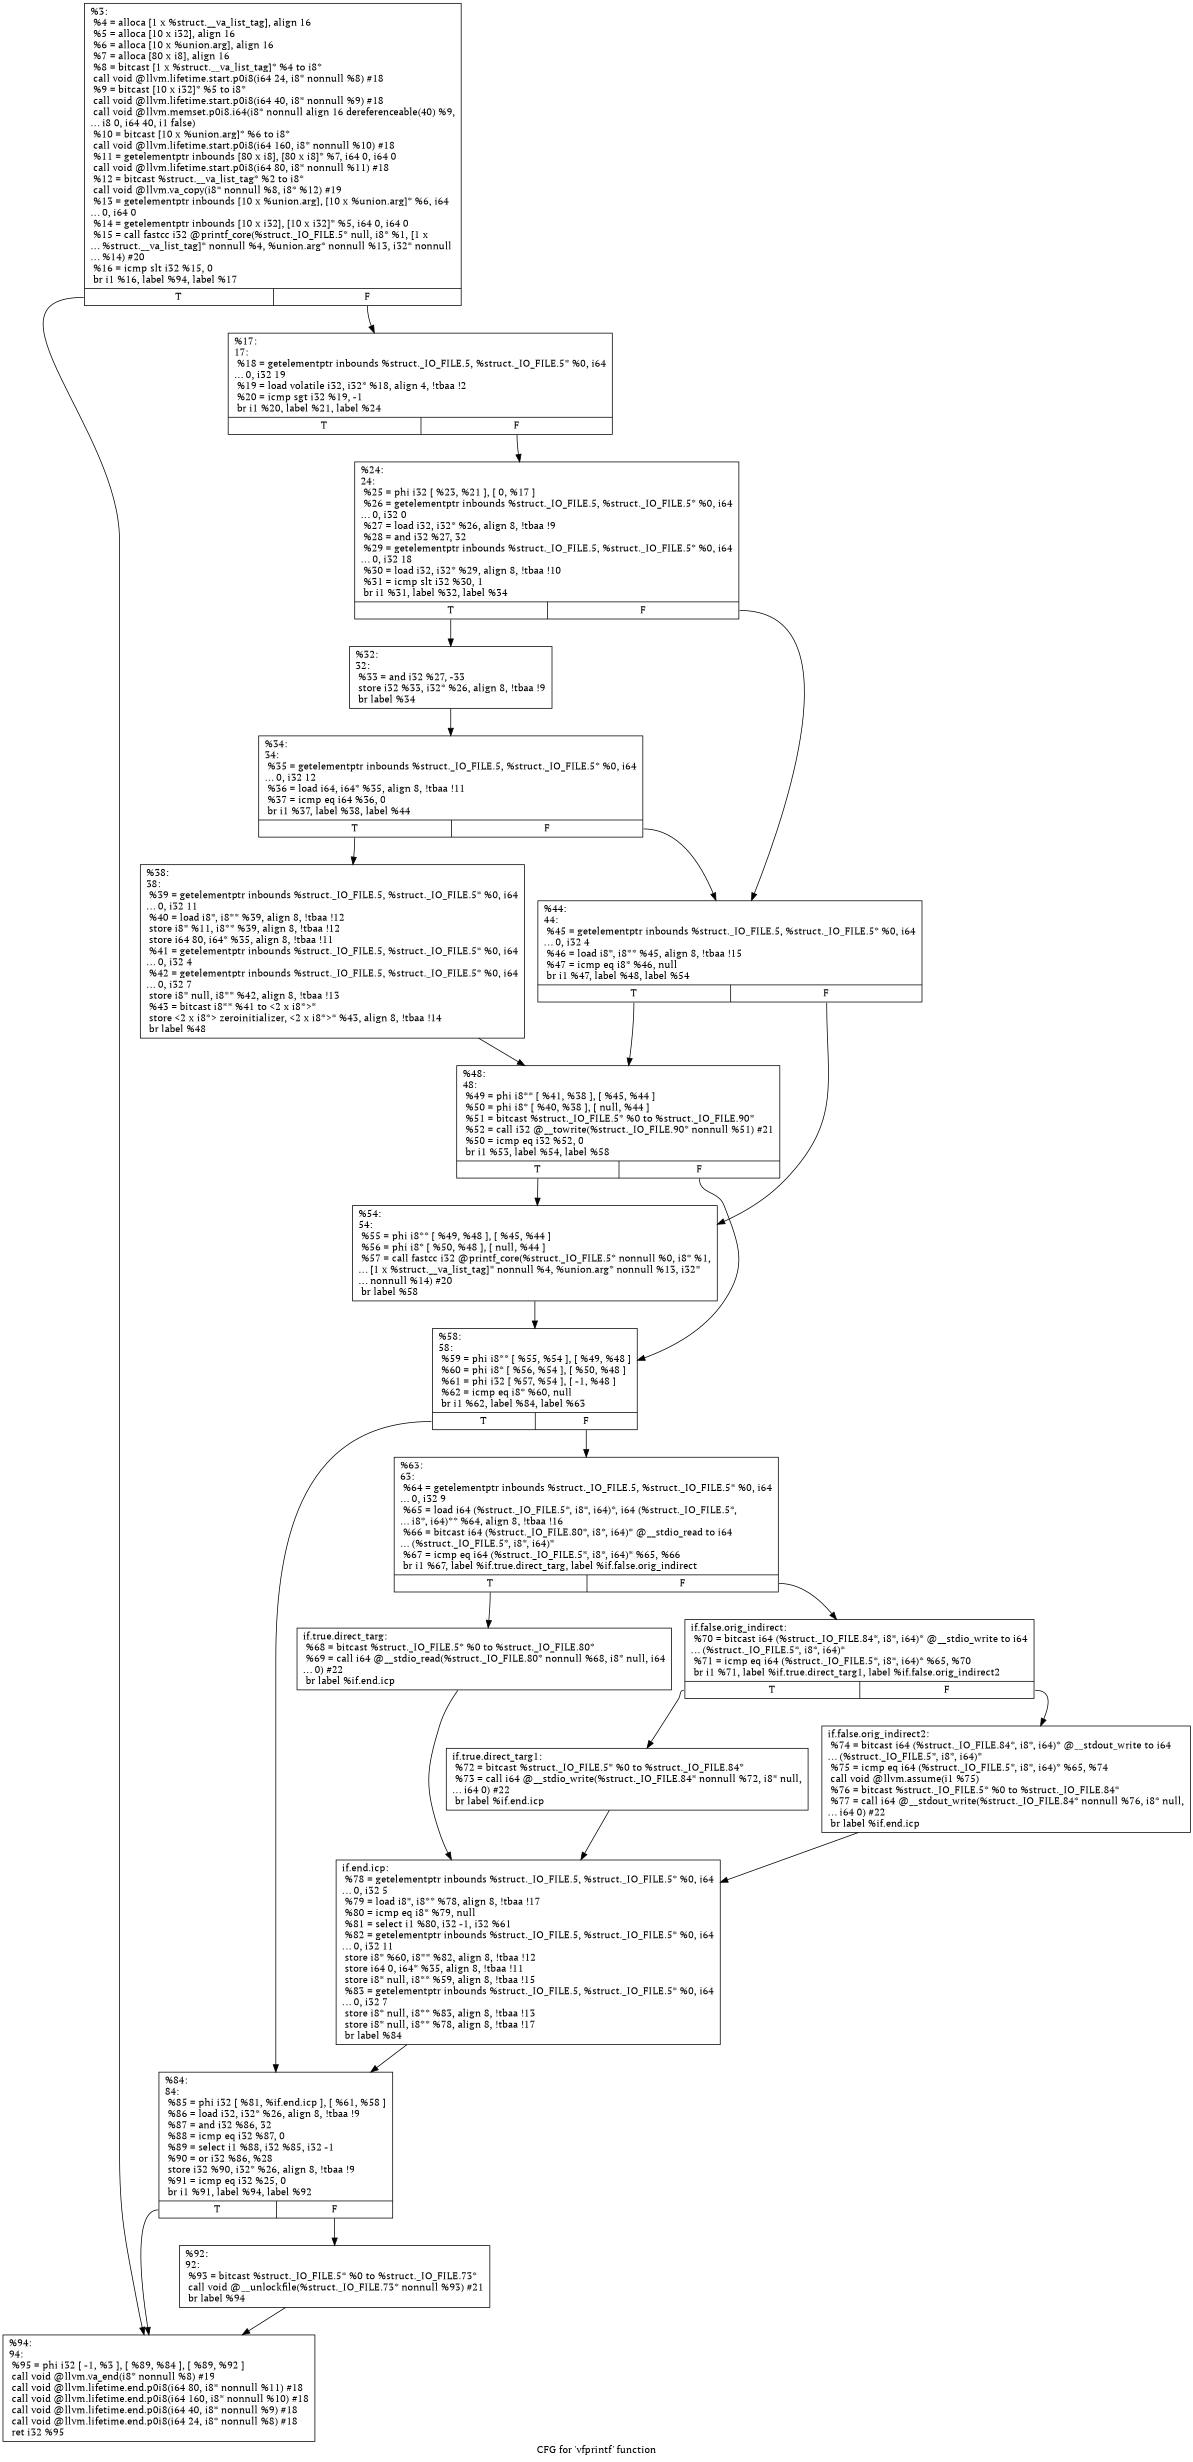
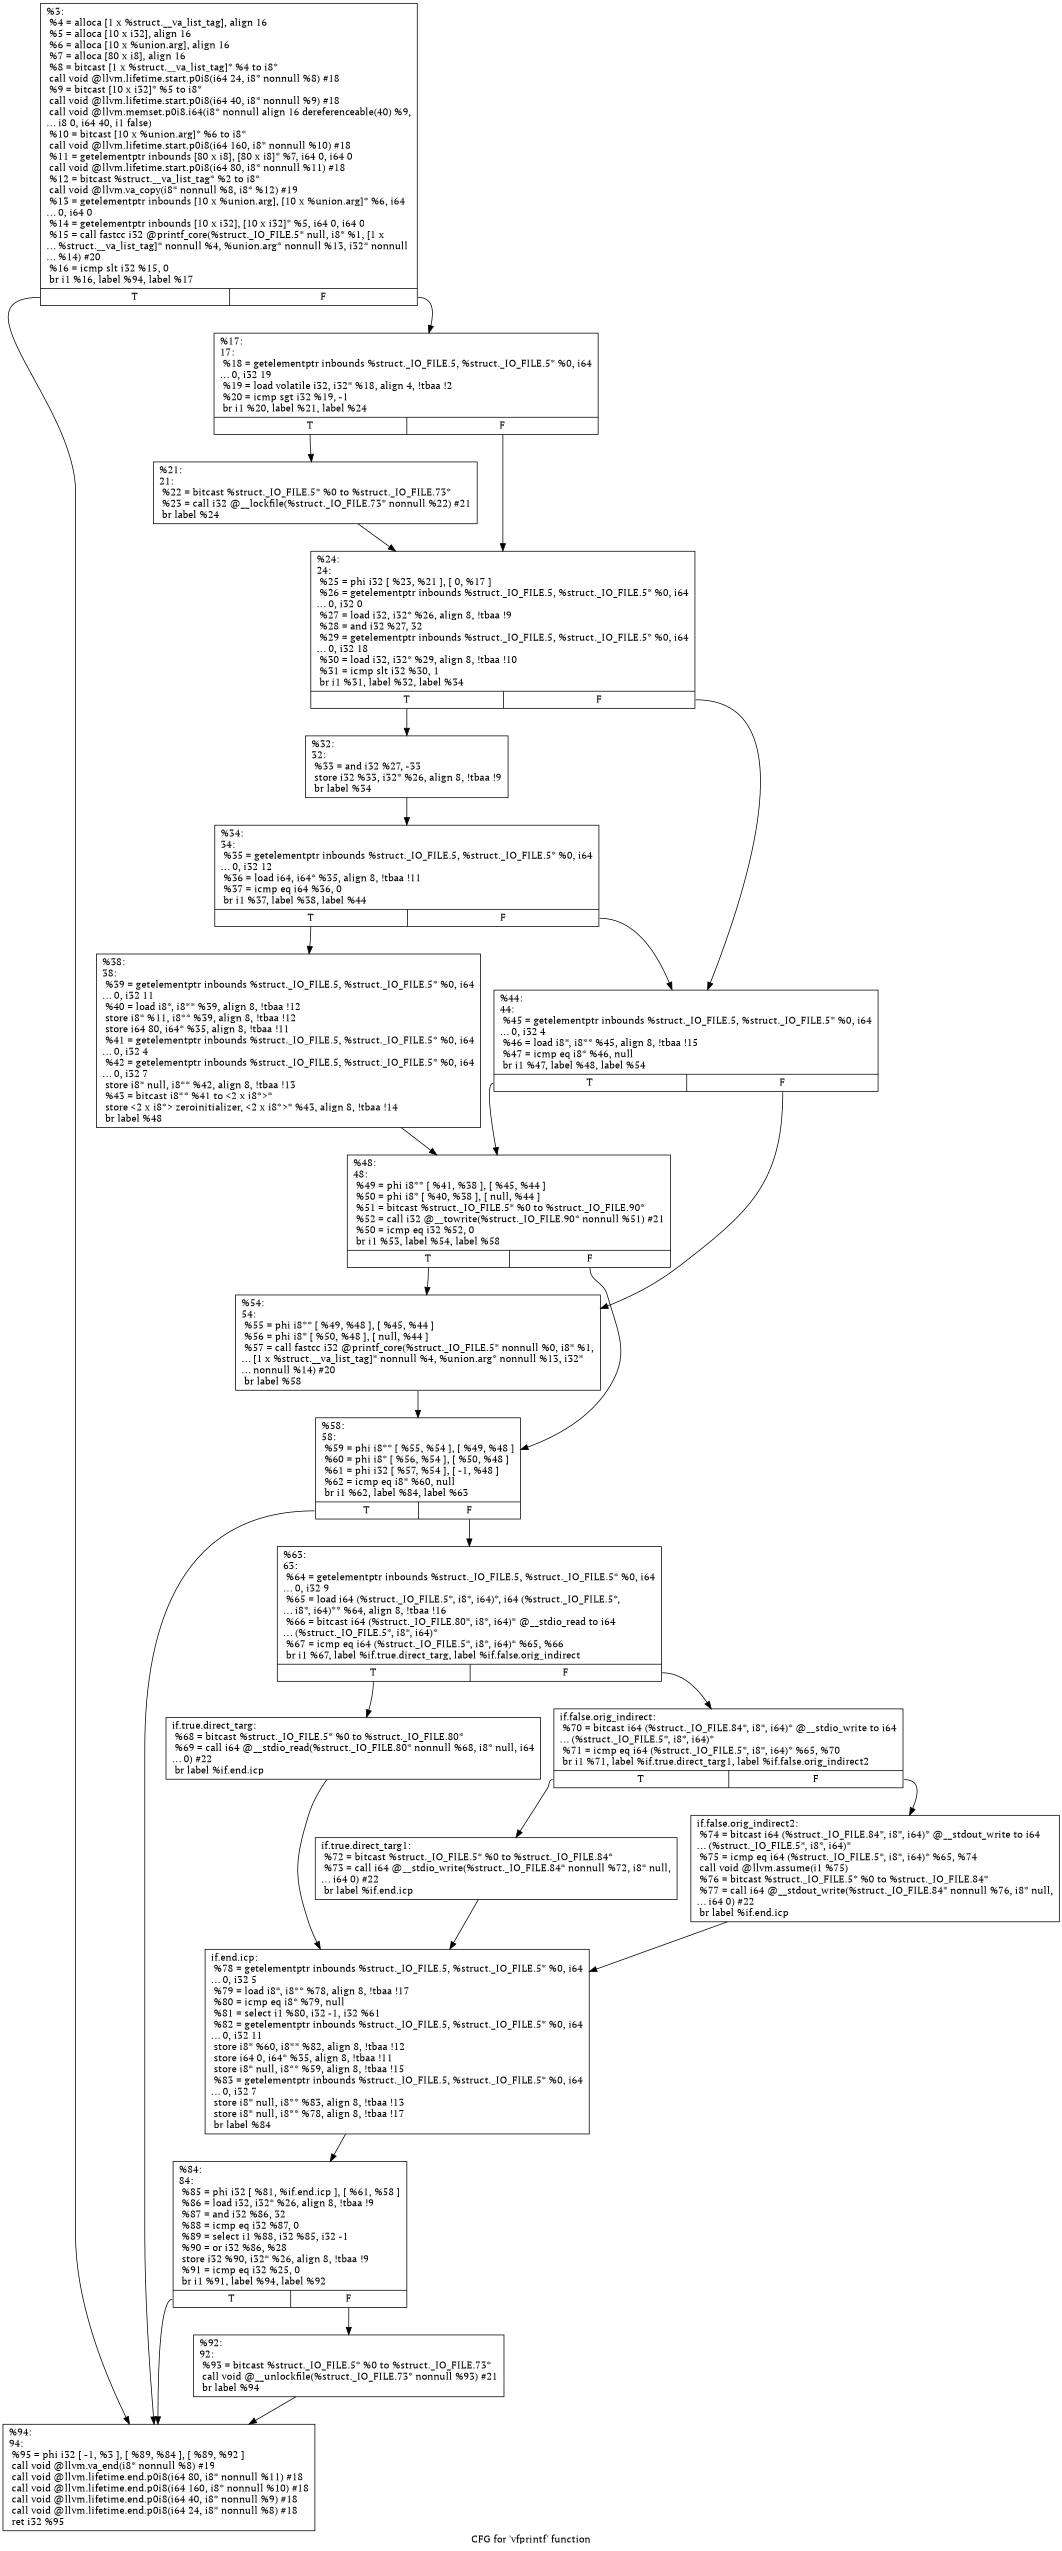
none -> (315, 493)
(276, 1701) -> (145, 1917)
